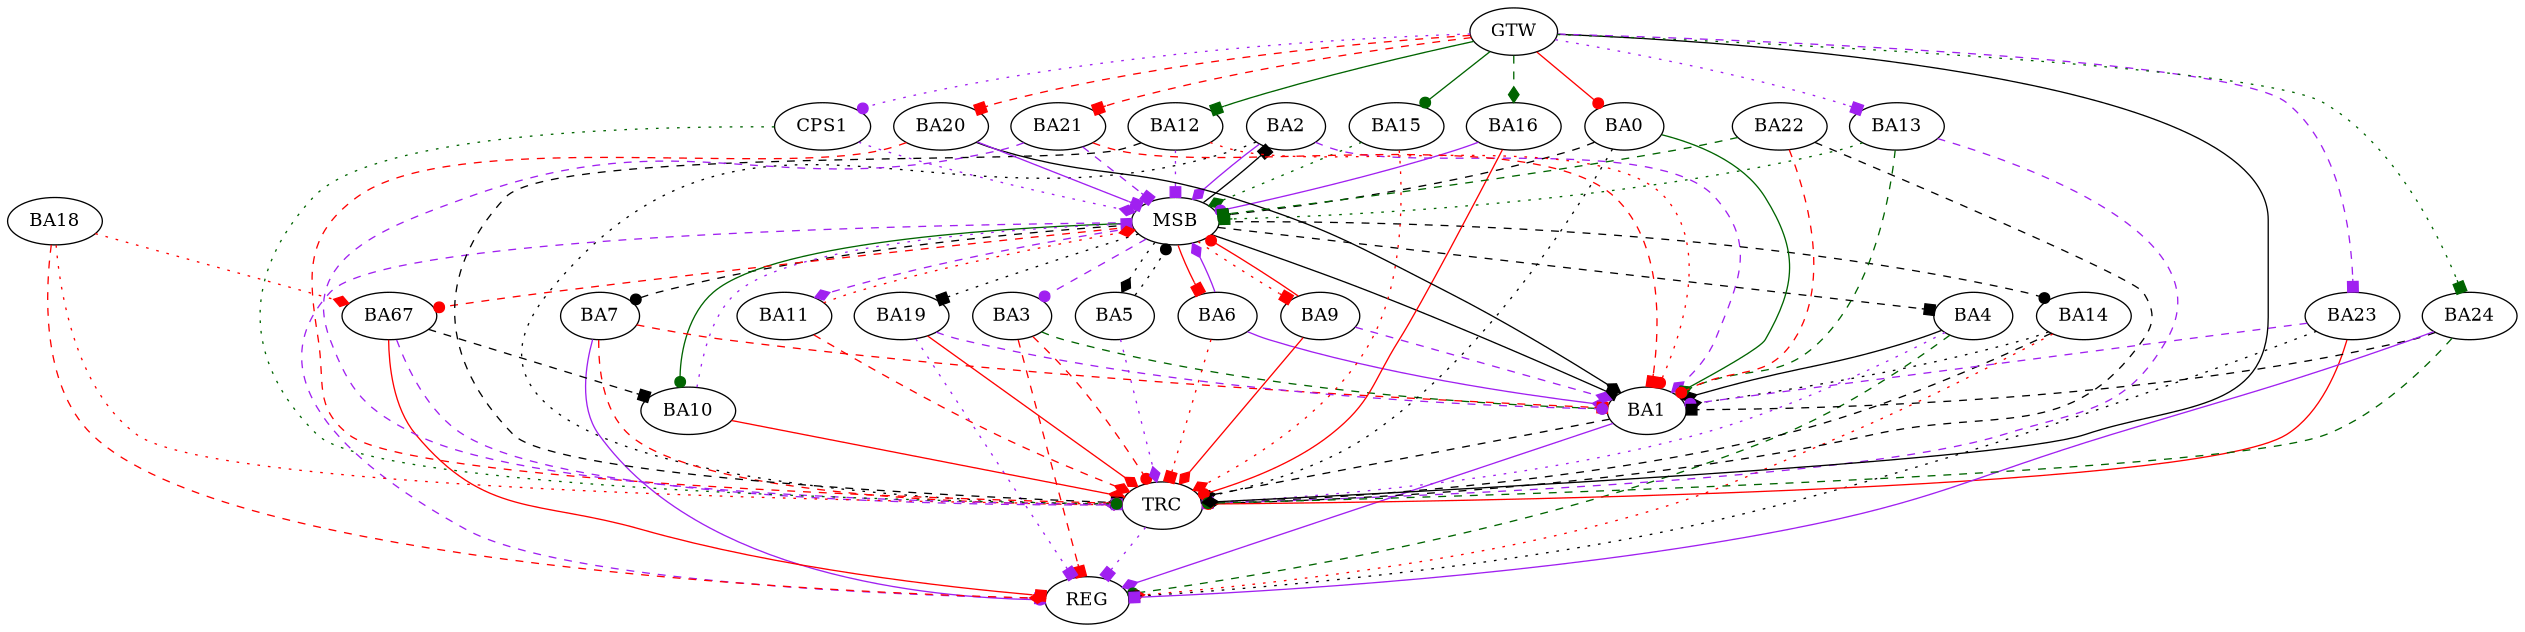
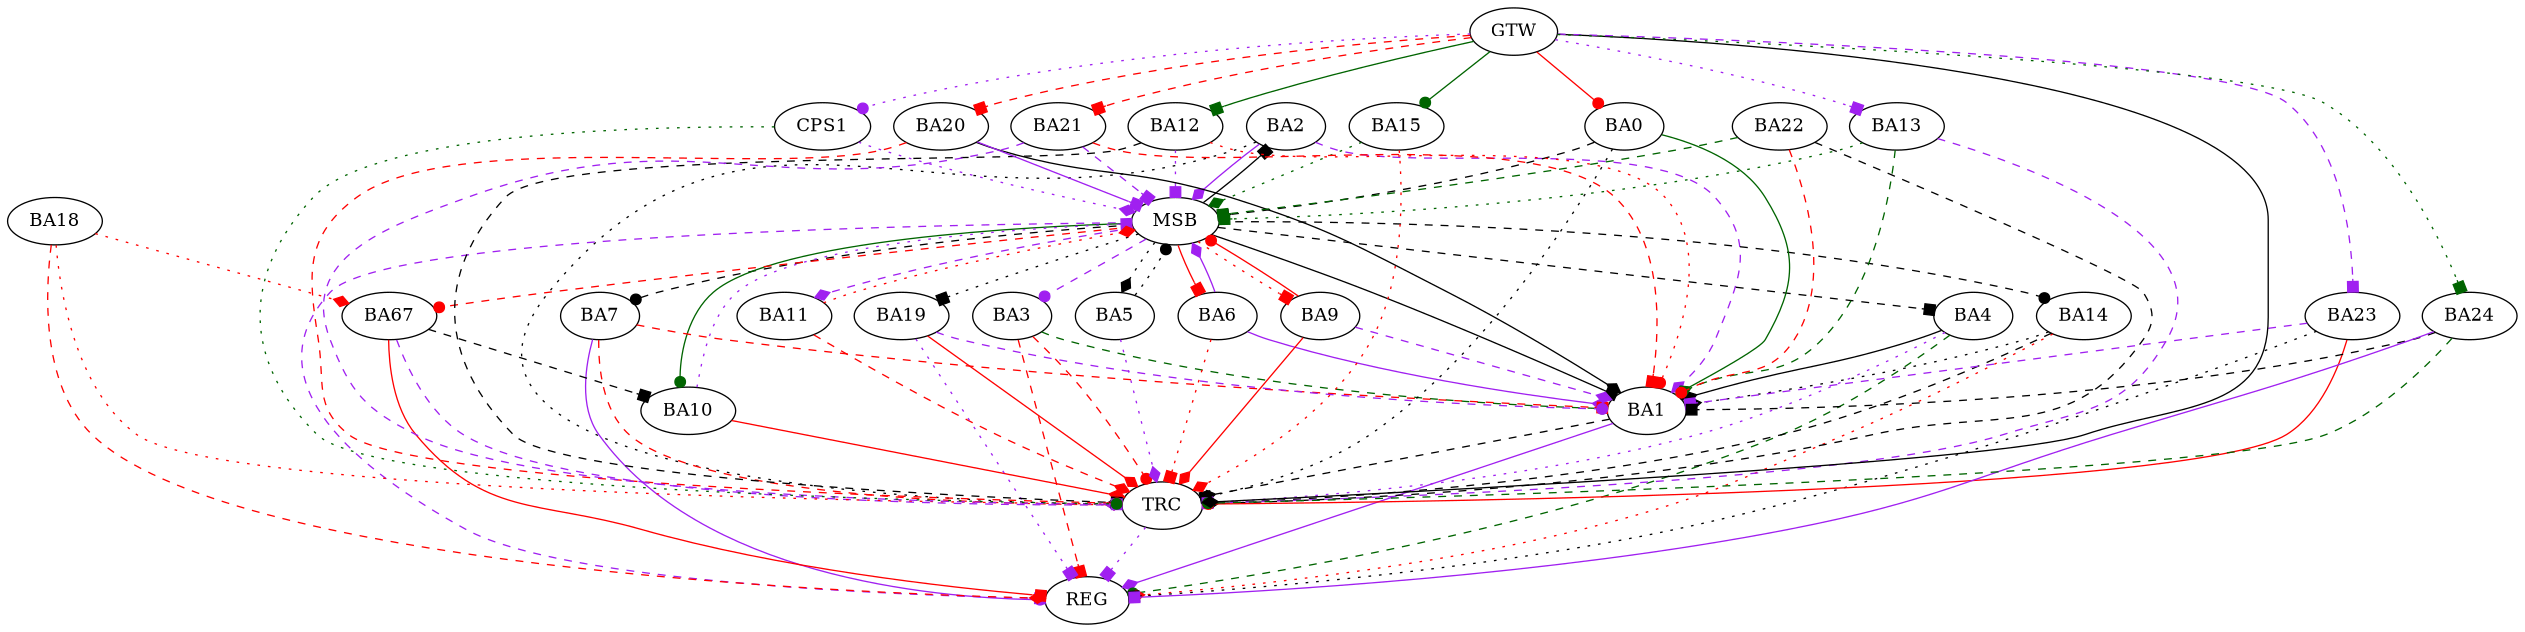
(1514, 126) -> none
(2032, 359) -> (2032, 359)
